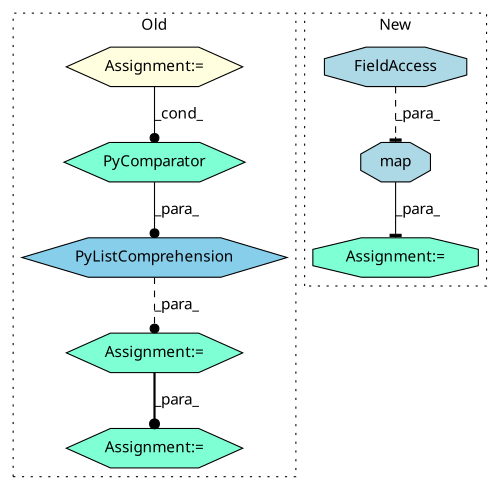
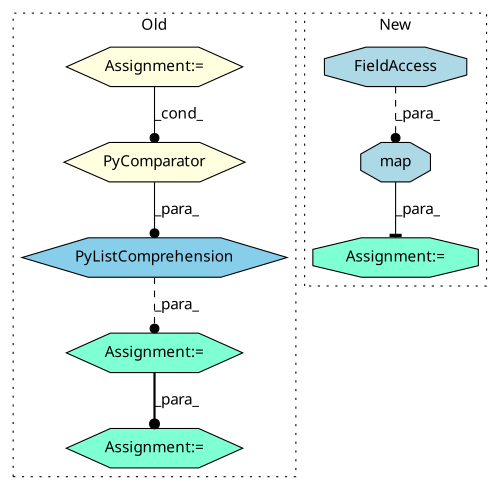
(396, 112) -> (396, 112)
(155, 162) -> (155, 162)
